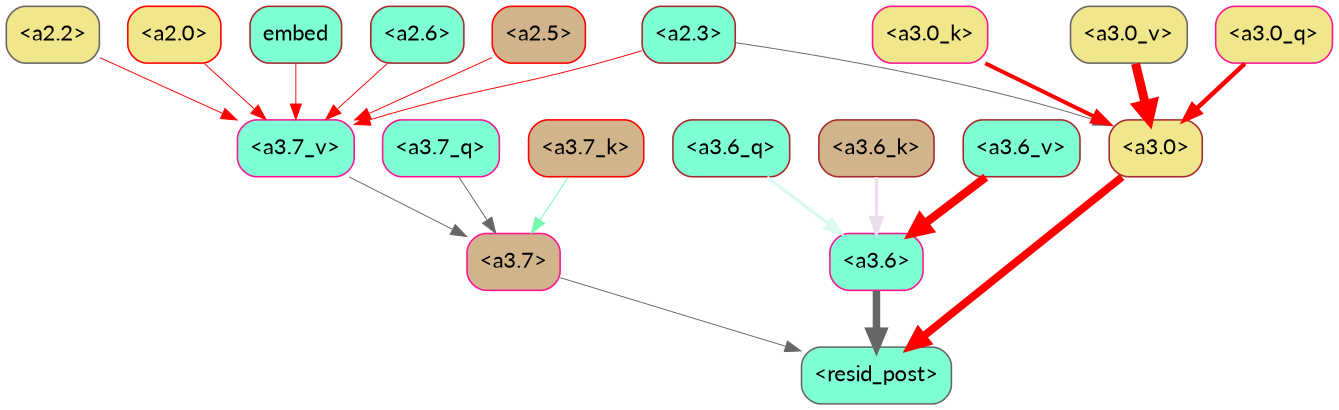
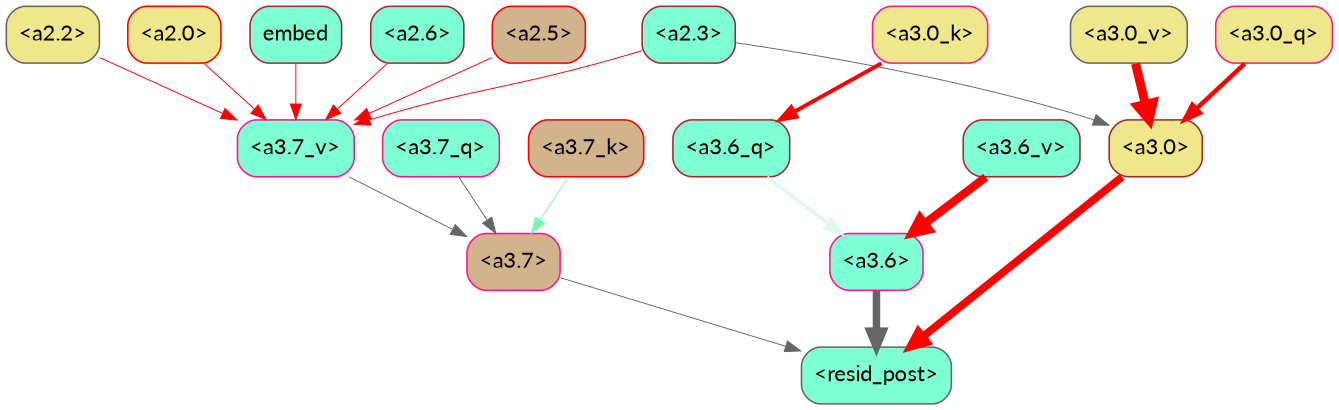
(1040, 90) -> (838, 87)
(876, 148) -> none
